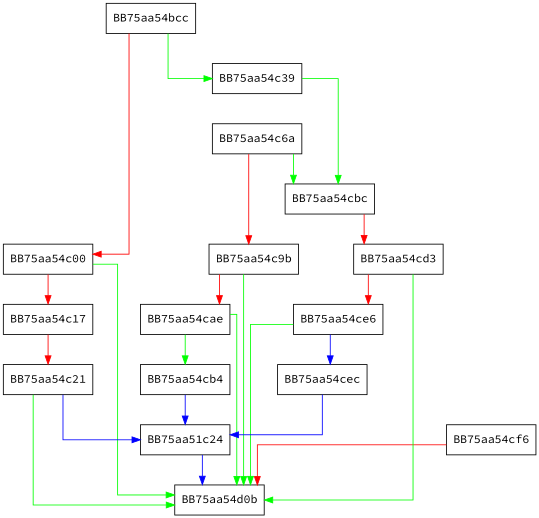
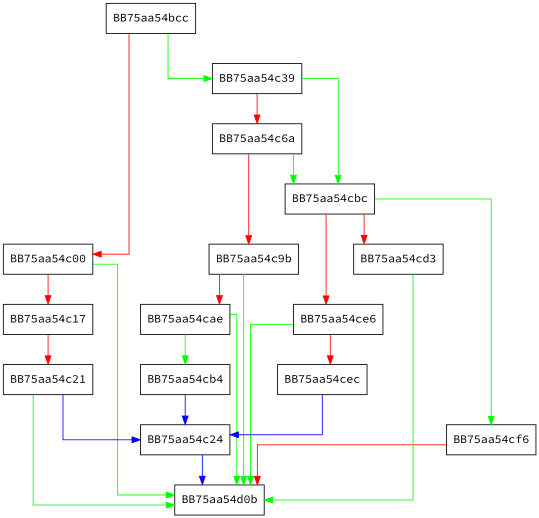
none -> (257, 104)
none -> (491, 249)
(368, 285) -> (326, 255)
(330, 345) -> (330, 345)
(185, 440) -> (185, 440)
